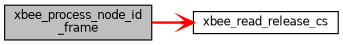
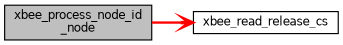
(78, 23) -> (78, 23)
